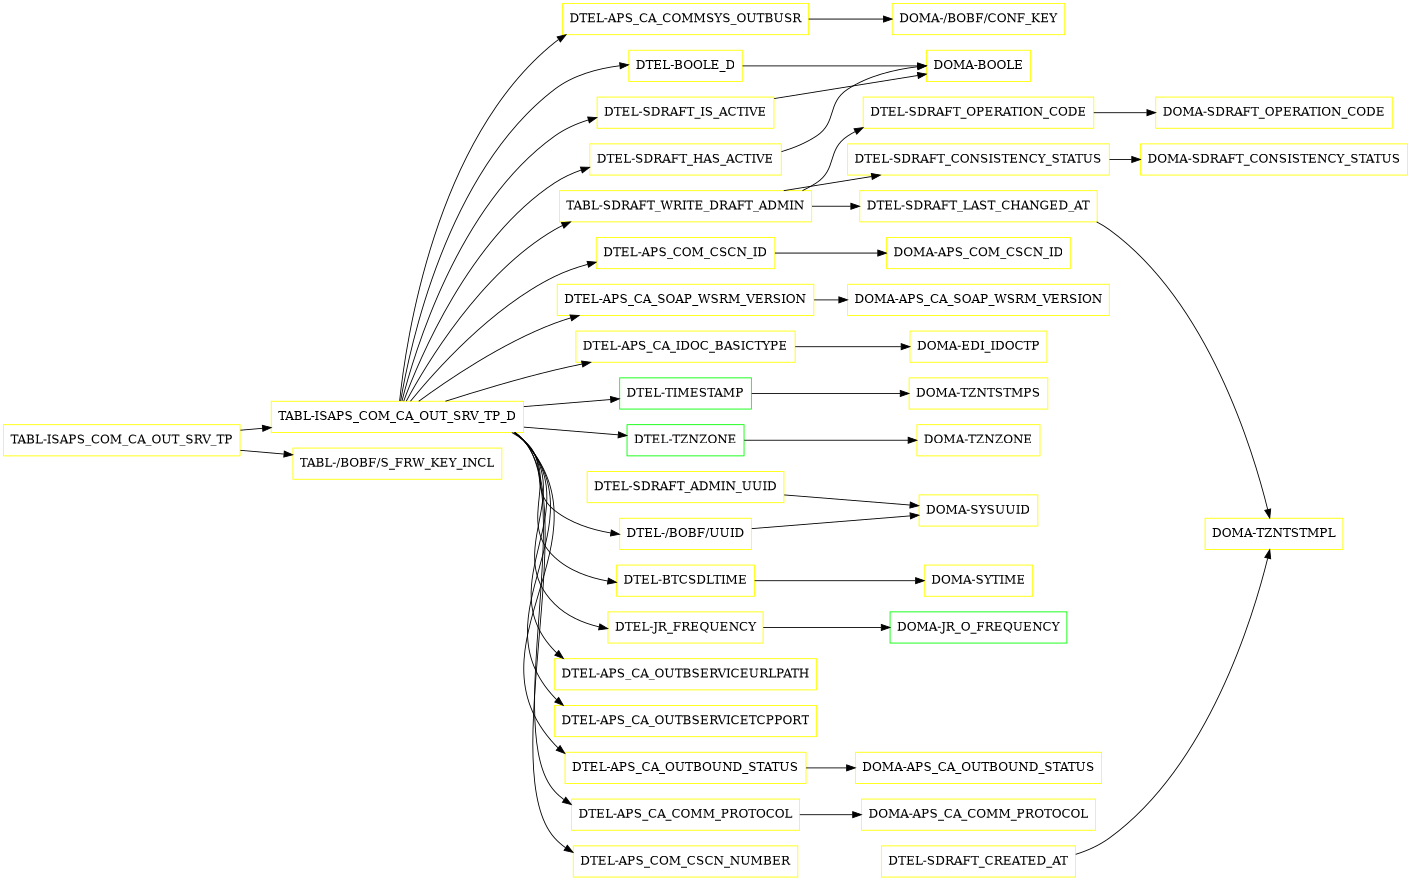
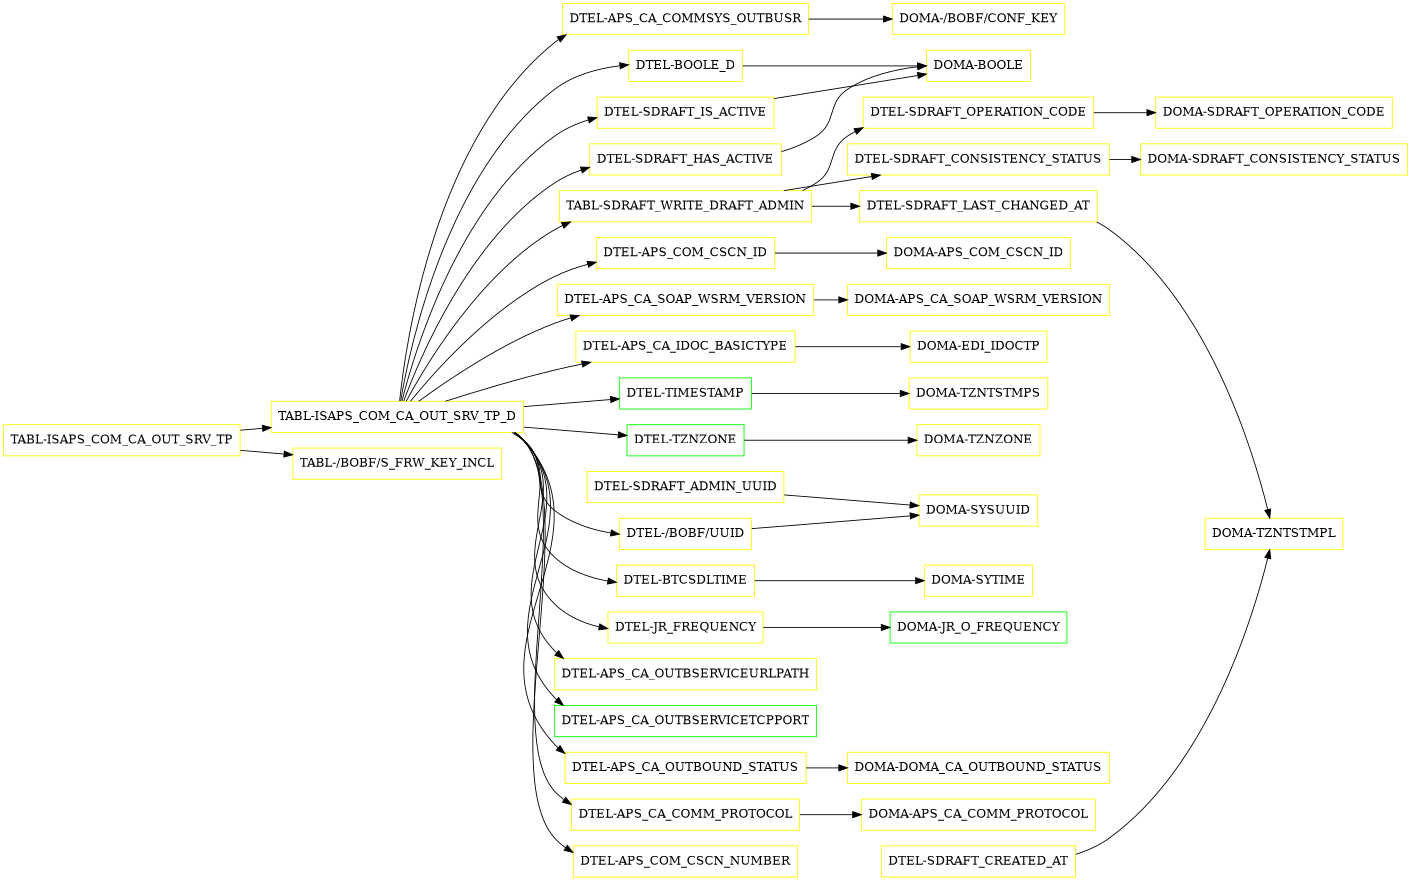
(686, 721) -> (686, 721)
(978, 768) -> (978, 768)
